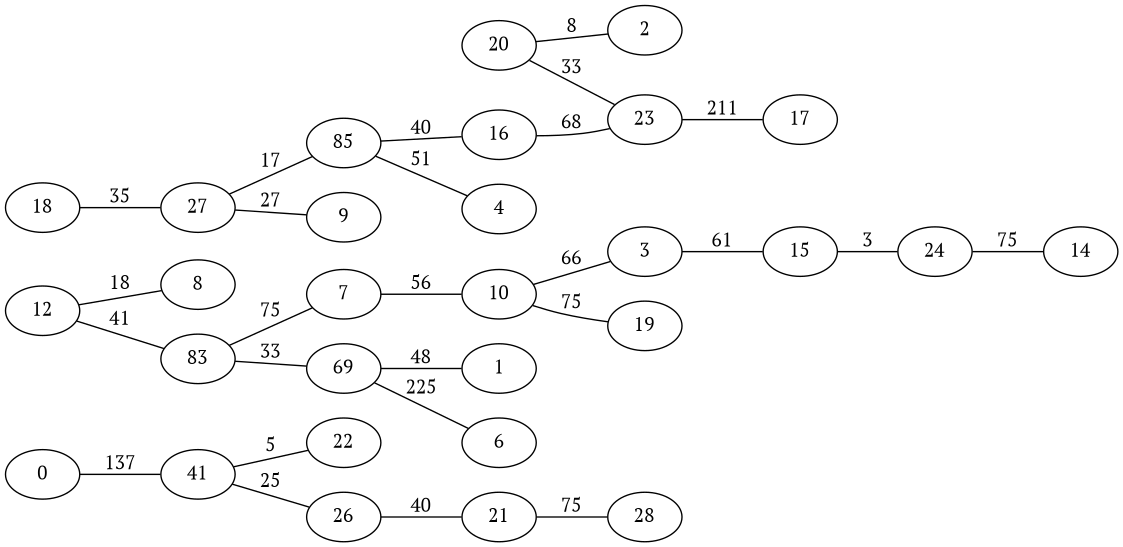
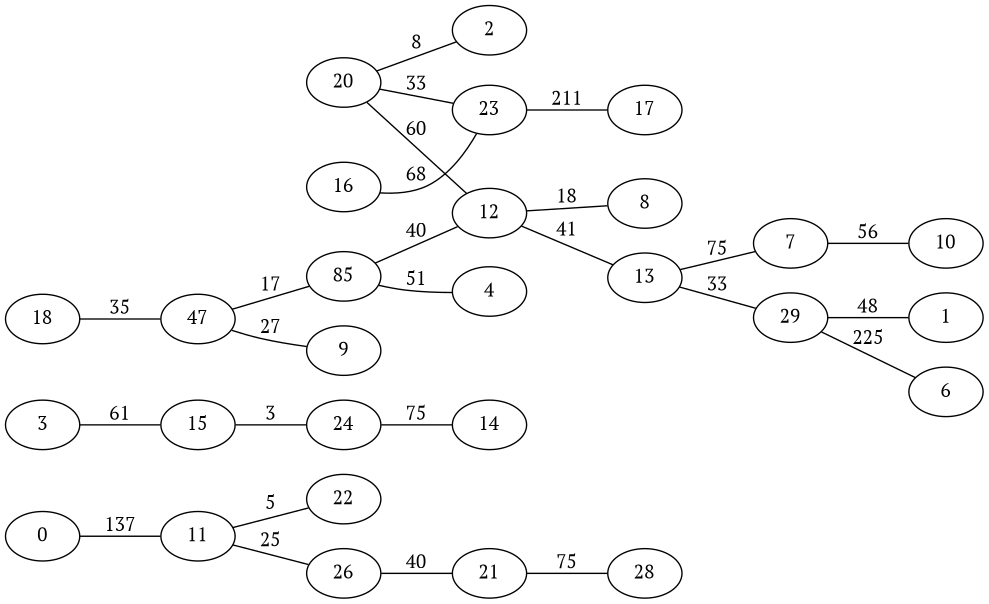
(421, 139) -> (416, 245)
none -> (417, 148)
(198, 208) -> (198, 319)
(572, 273) -> none
(645, 326) -> none
(198, 359) -> (645, 278)
(344, 368) -> (791, 318)
(198, 474) -> (198, 536)
